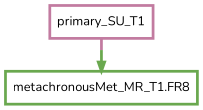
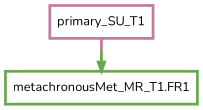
(101, 88) -> (101, 88)
